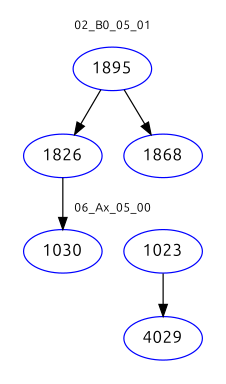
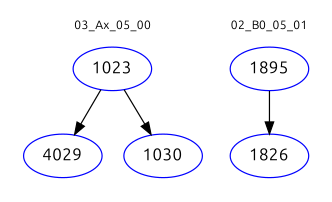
(163, 156) -> none
(63, 204) -> (134, 107)
(113, 208) -> (113, 26)
